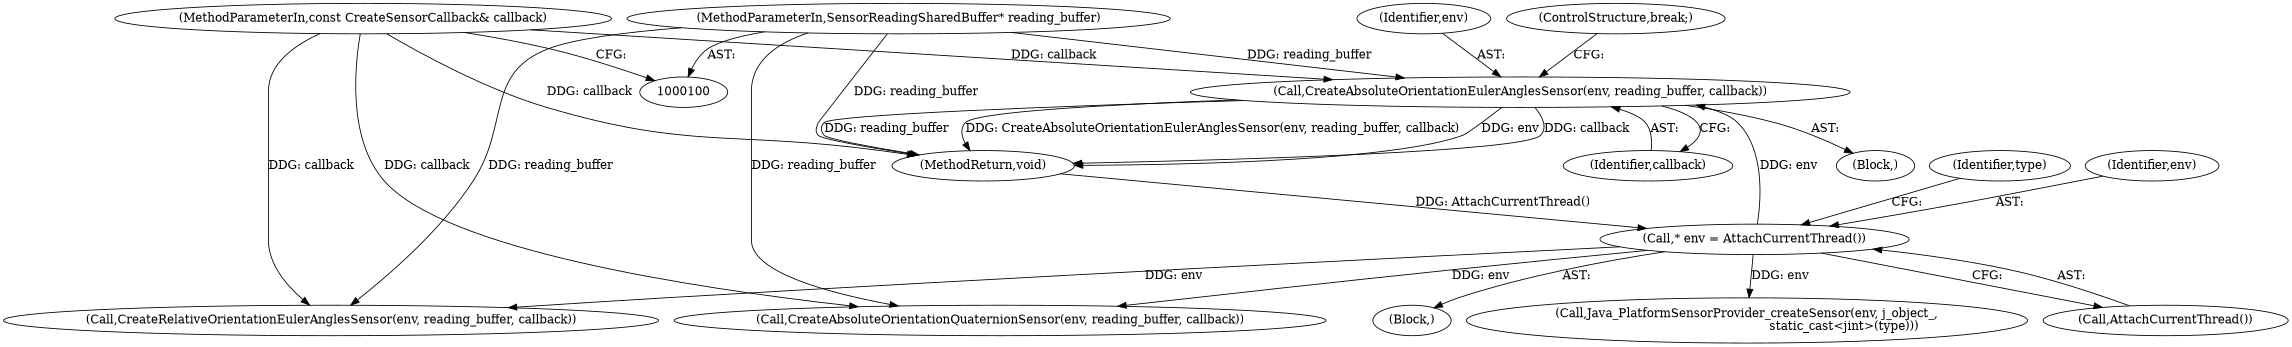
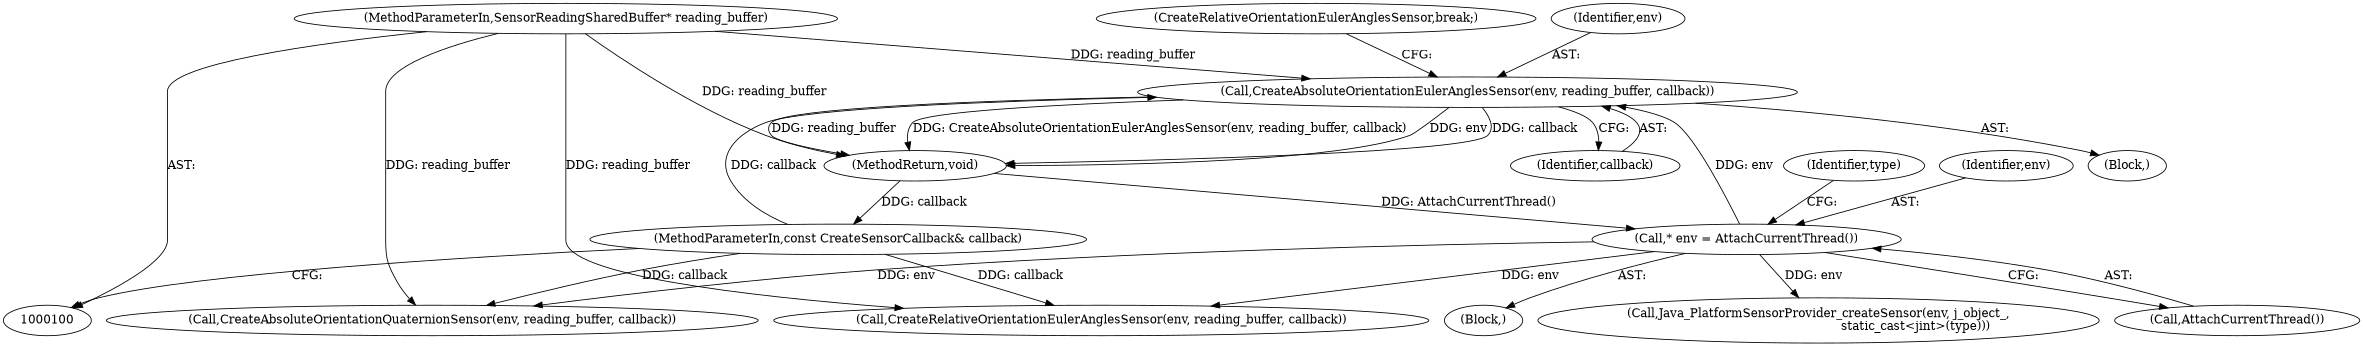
(1616, 19) -> (1316, 19)
(638, 129) -> (880, 199)
